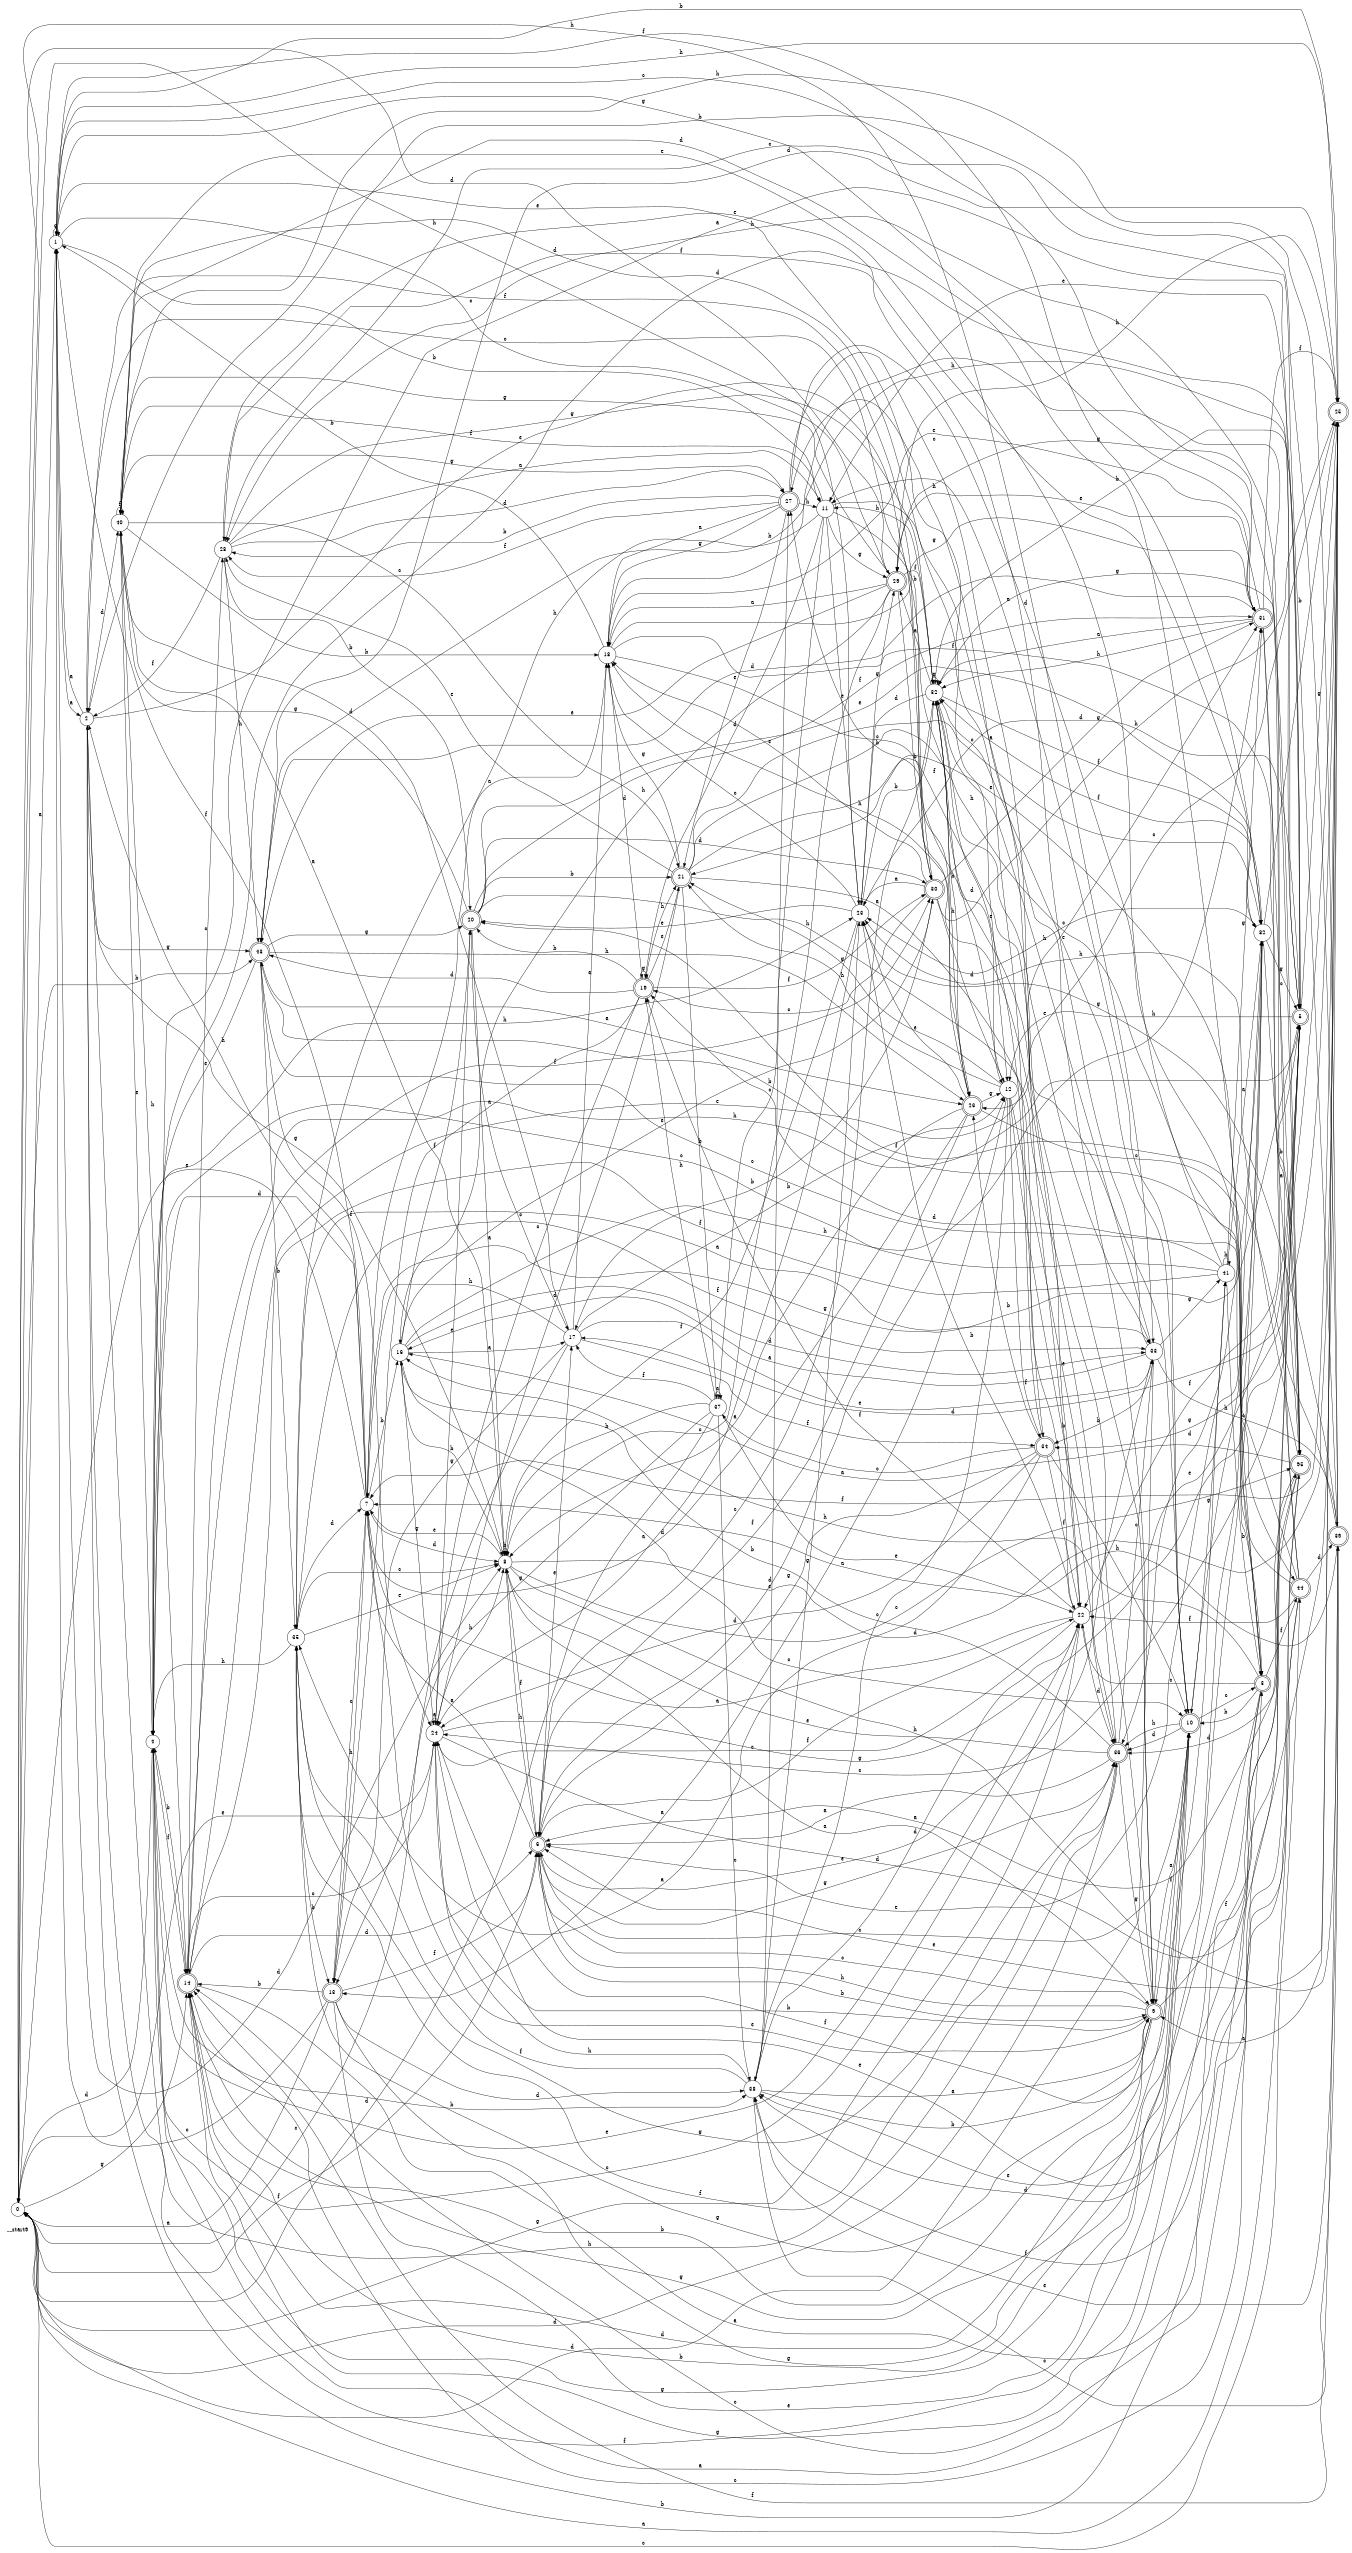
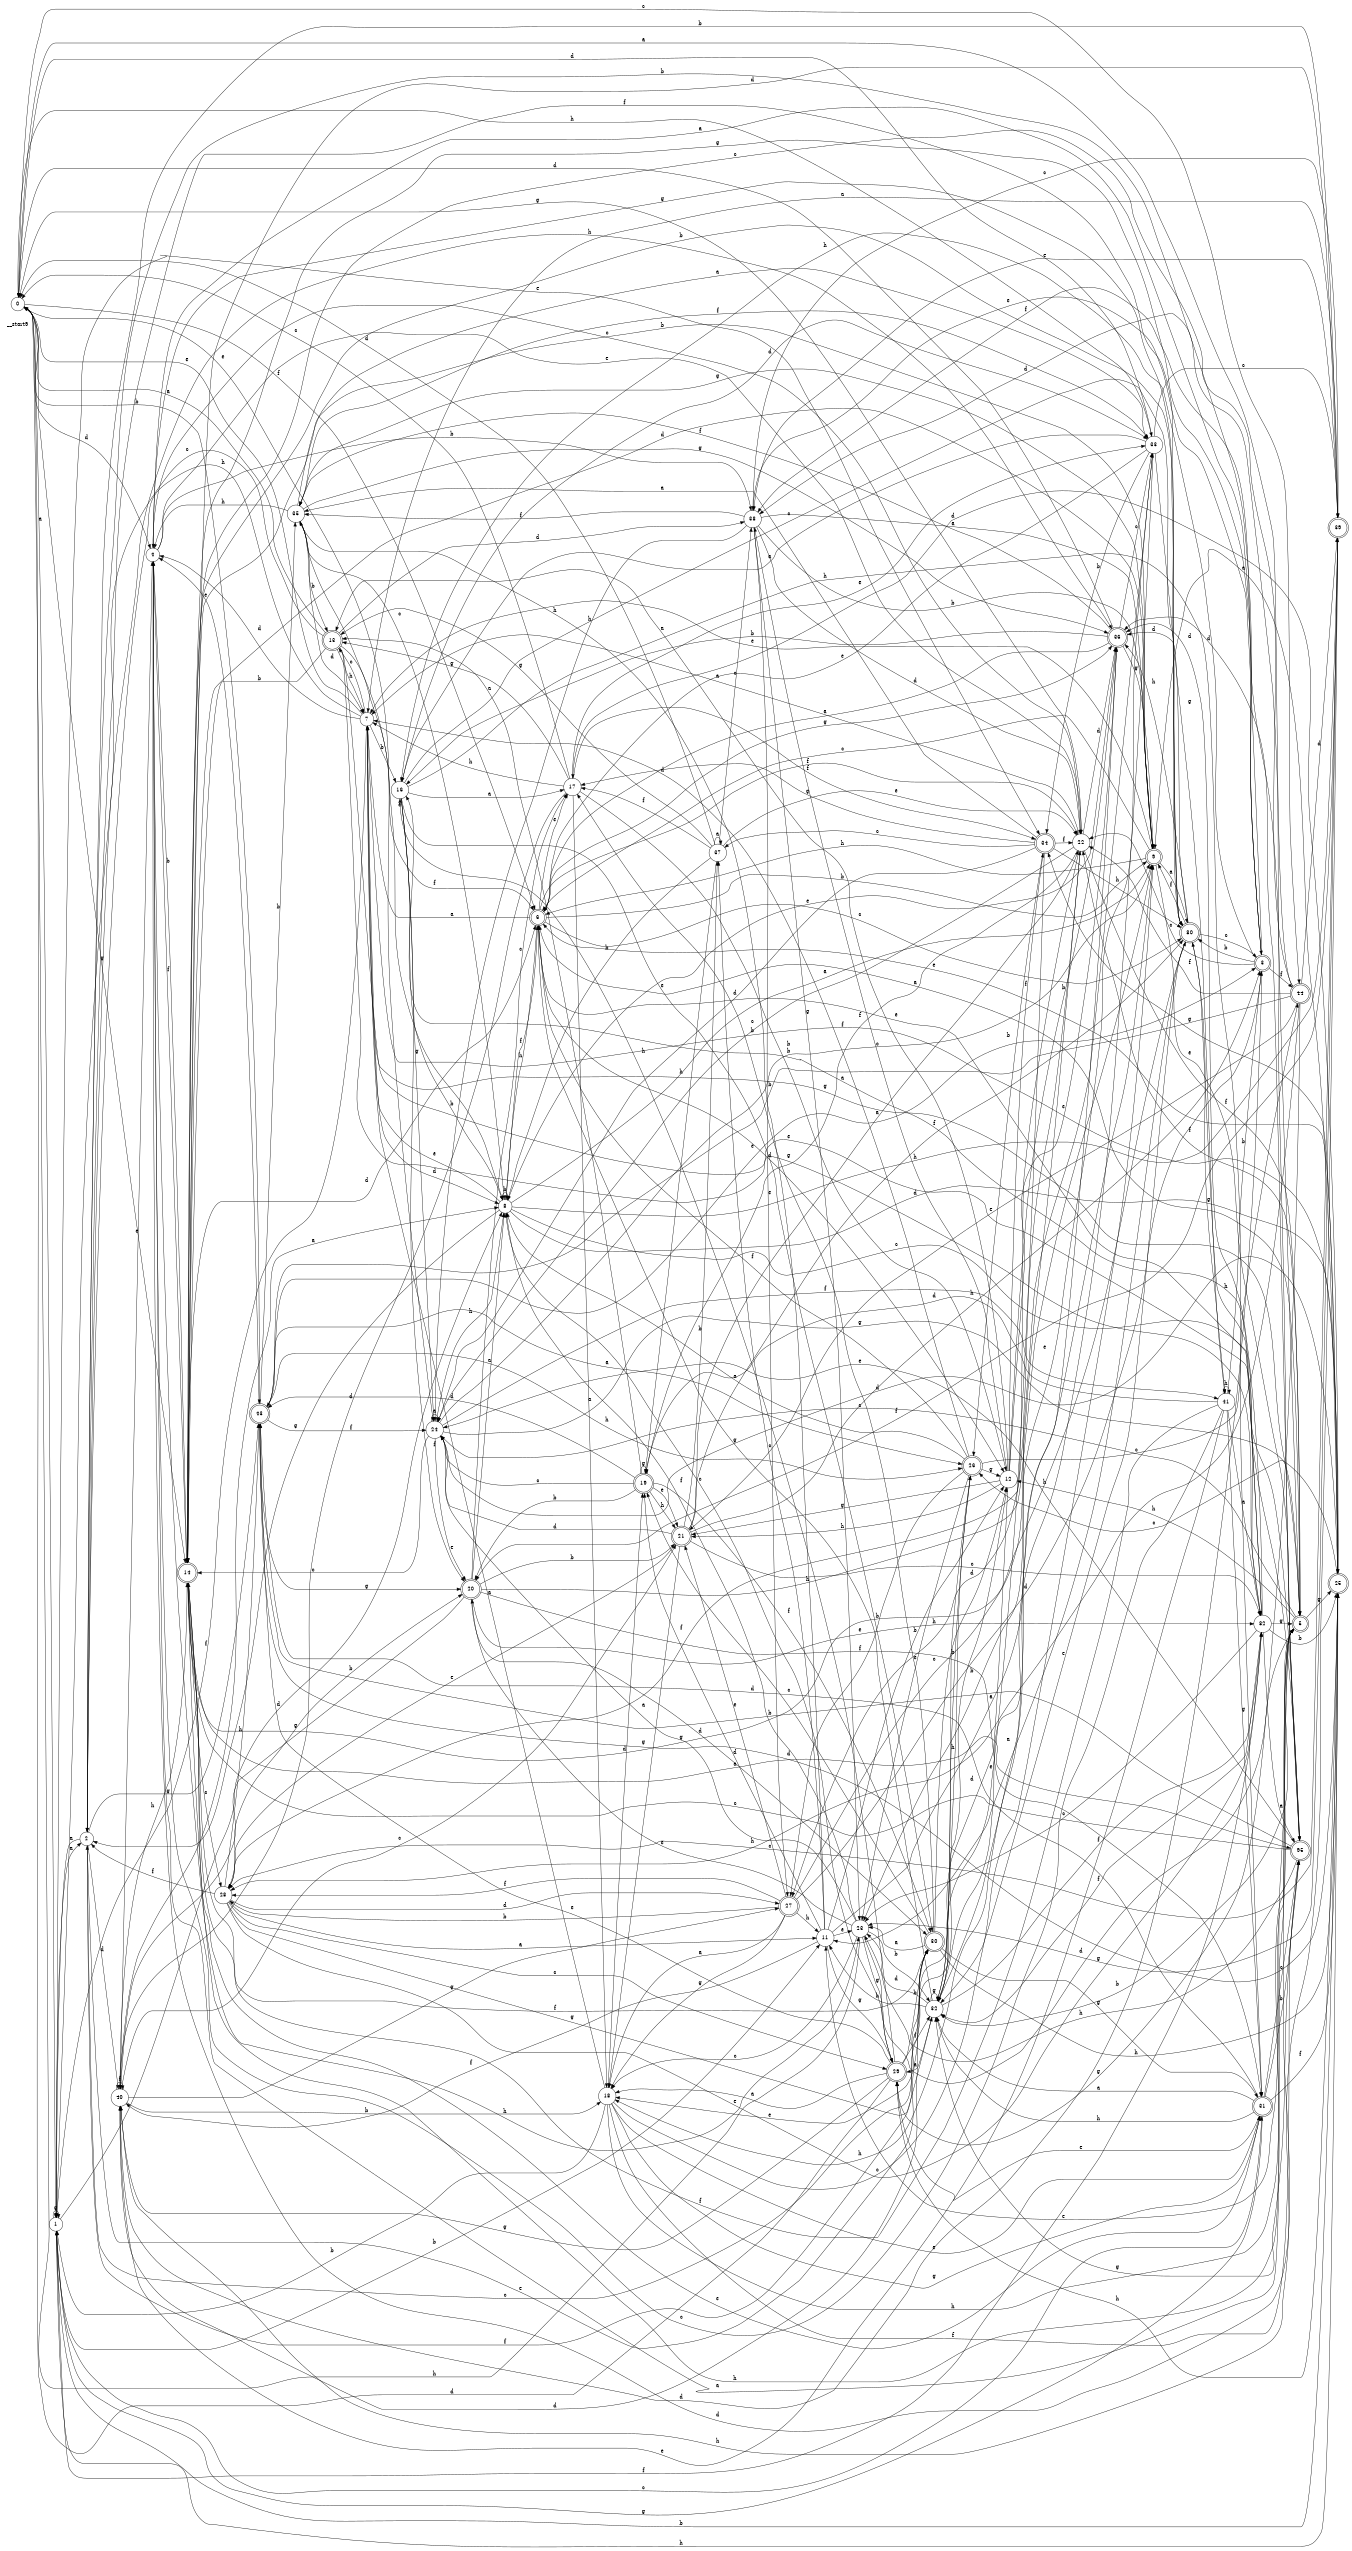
(506, 347) -> (557, 1975)
(753, 1162) -> (753, 1146)
(735, 1509) -> (735, 1440)
(777, 1612) -> (819, 800)
(1190, 1723) -> (1190, 933)
(753, 2495) -> (753, 80)
